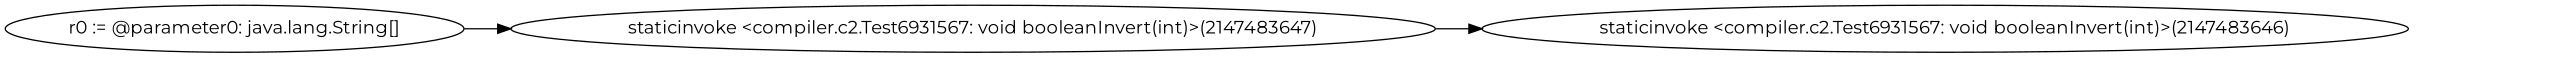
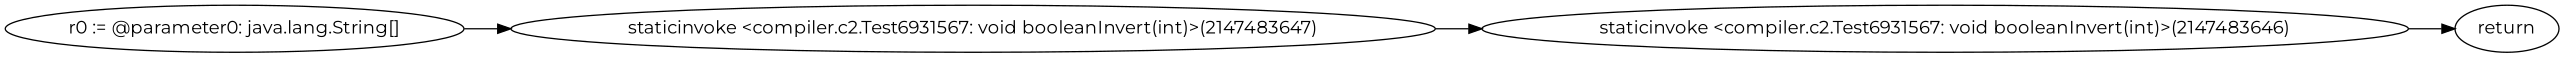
none -> (2507, 29)
